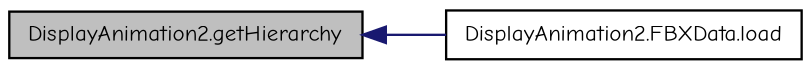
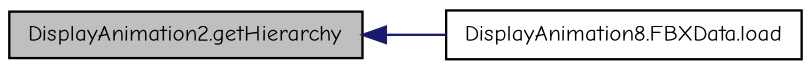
(624, 35) -> (624, 35)
